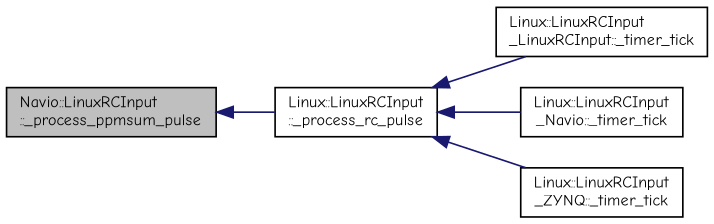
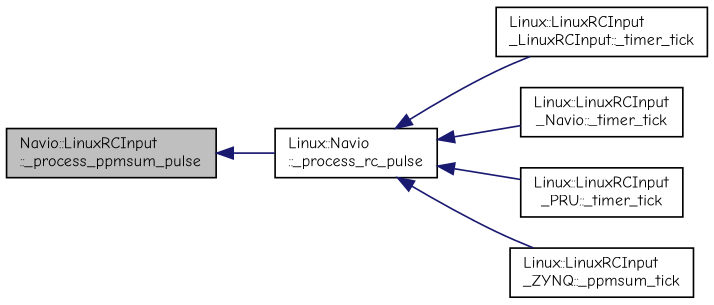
(356, 112) -> (356, 153)
none -> (602, 192)
(602, 192) -> (602, 273)
